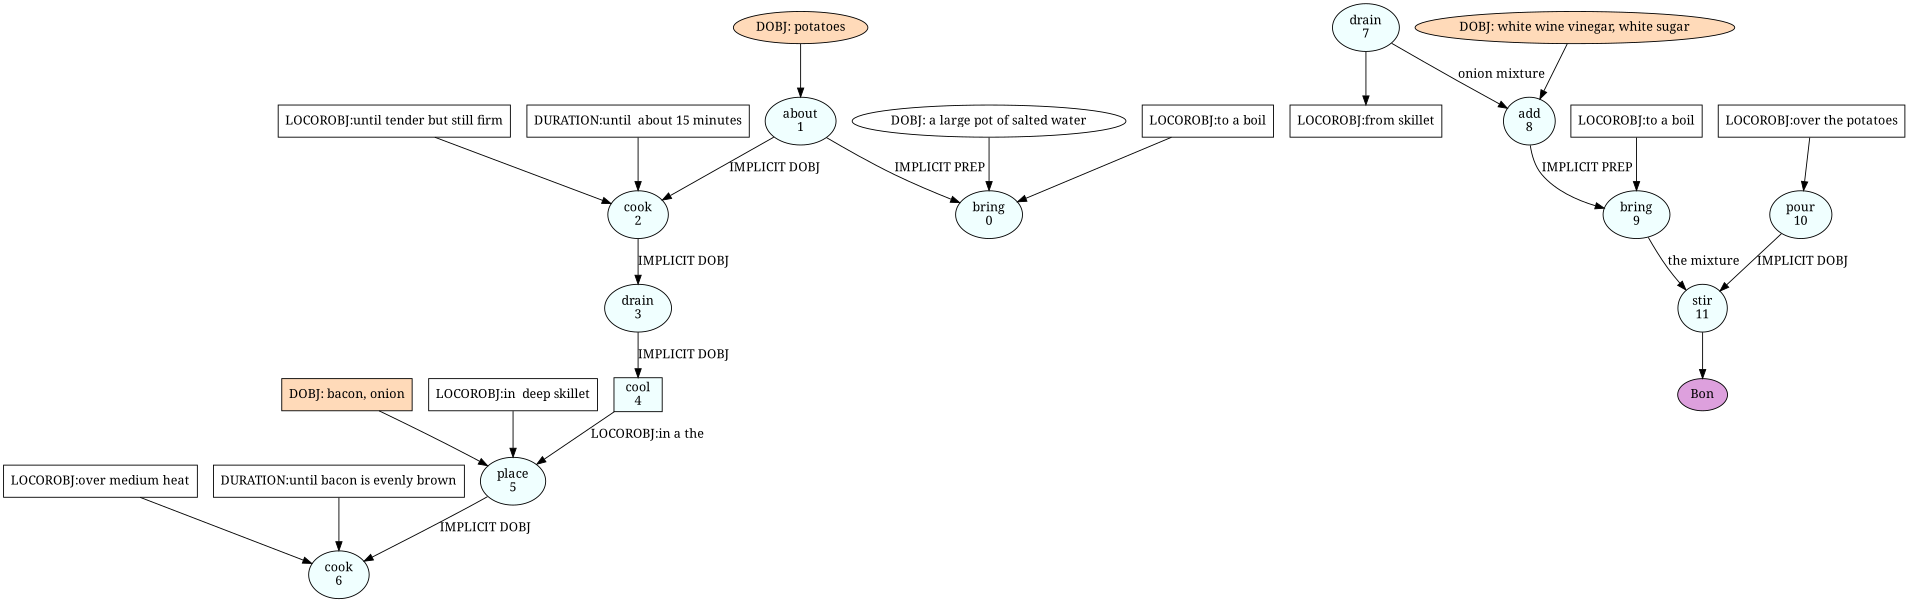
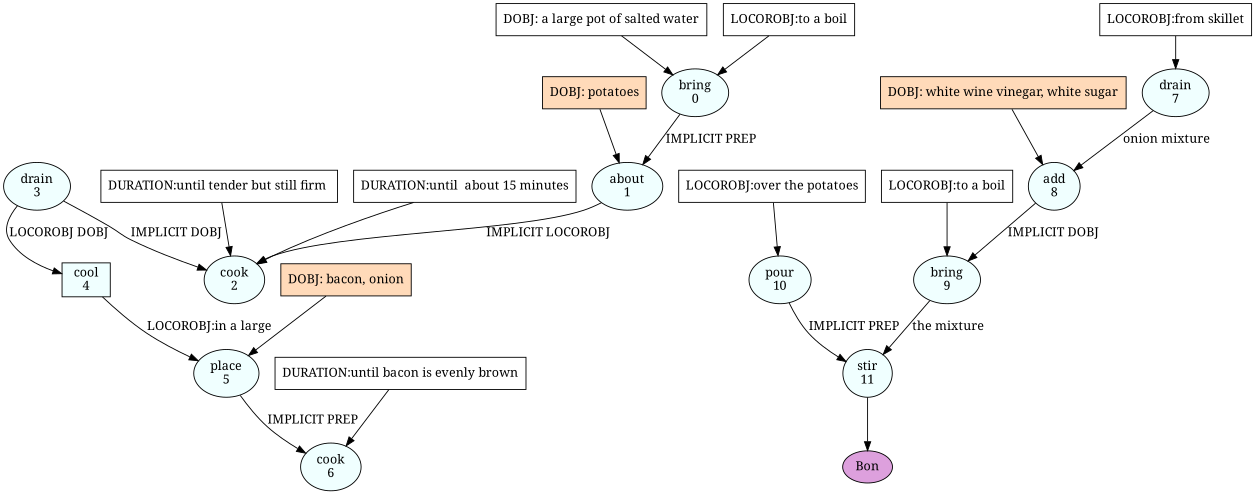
(801, 28) -> (594, 93)
(1575, 28) -> (1003, 93)
(1366, 74) -> (1176, 48)
(394, 121) -> (219, 186)
(989, 121) -> (601, 20)
(775, 168) -> (548, 233)
(1587, 168) -> (1054, 233)
(887, 171) -> (664, 136)
(638, 257) -> (129, 239)
(1803, 261) -> (854, 327)
(684, 355) -> (59, 233)
(513, 395) -> none
(649, 434) -> (211, 327)
(100, 481) -> none
(486, 528) -> (313, 420)
